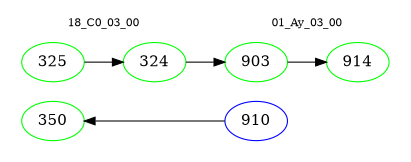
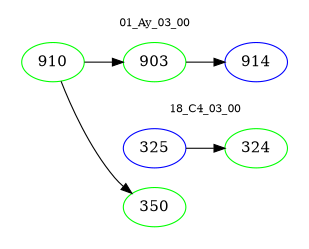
(104, 23) -> (205, 110)
(53, 62) -> (155, 148)
(201, 62) -> (98, 62)
(358, 62) -> (256, 62)
(256, 121) -> (53, 62)
